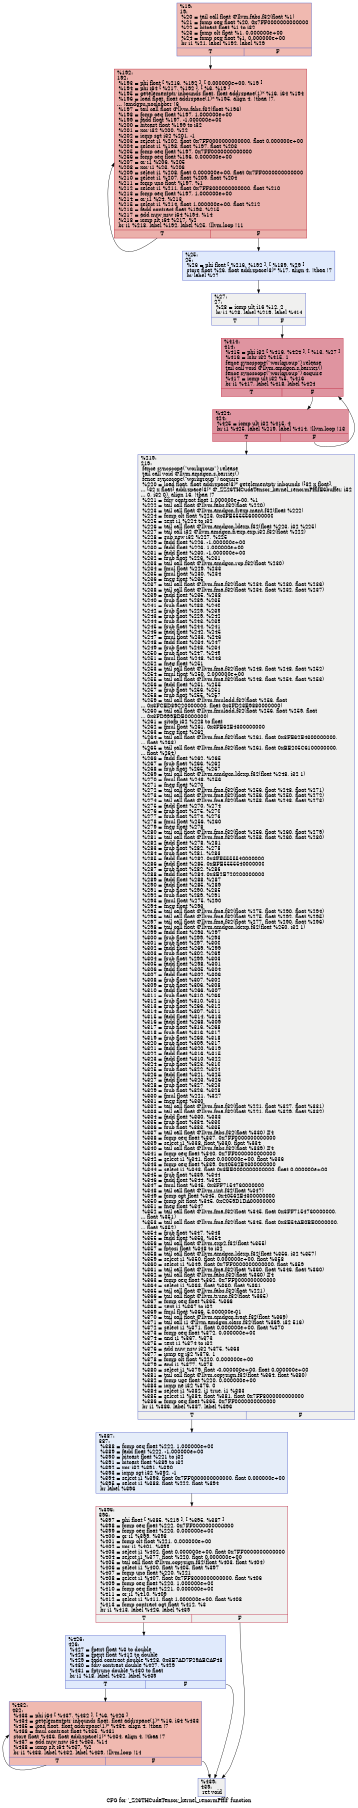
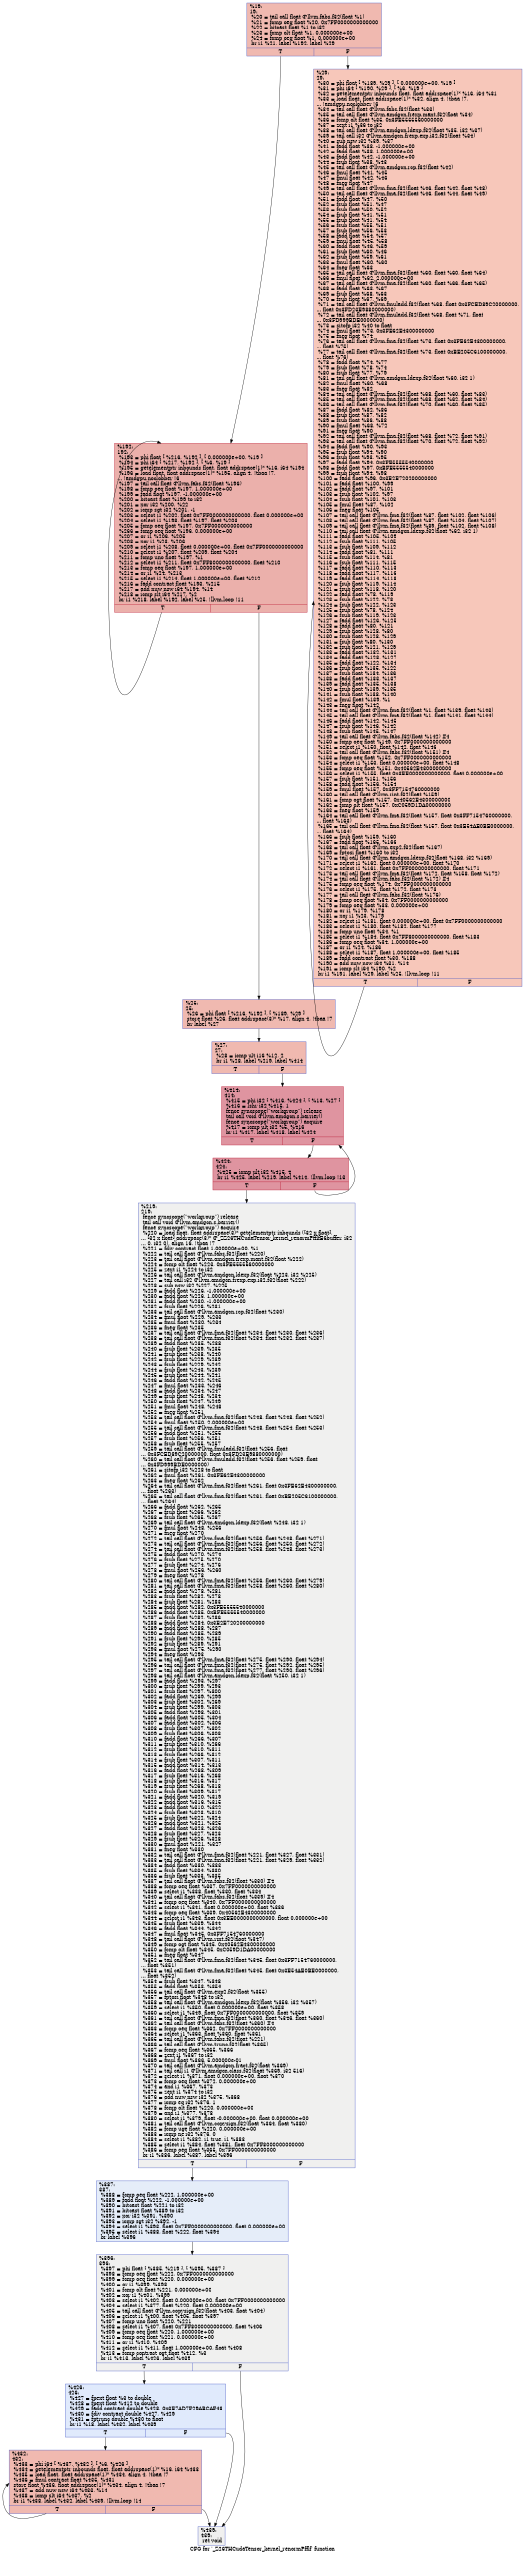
(259, 266) -> (259, 1014)
(259, 309) -> (259, 1058)
none -> (418, 528)
(192, 1564) -> (192, 2313)
